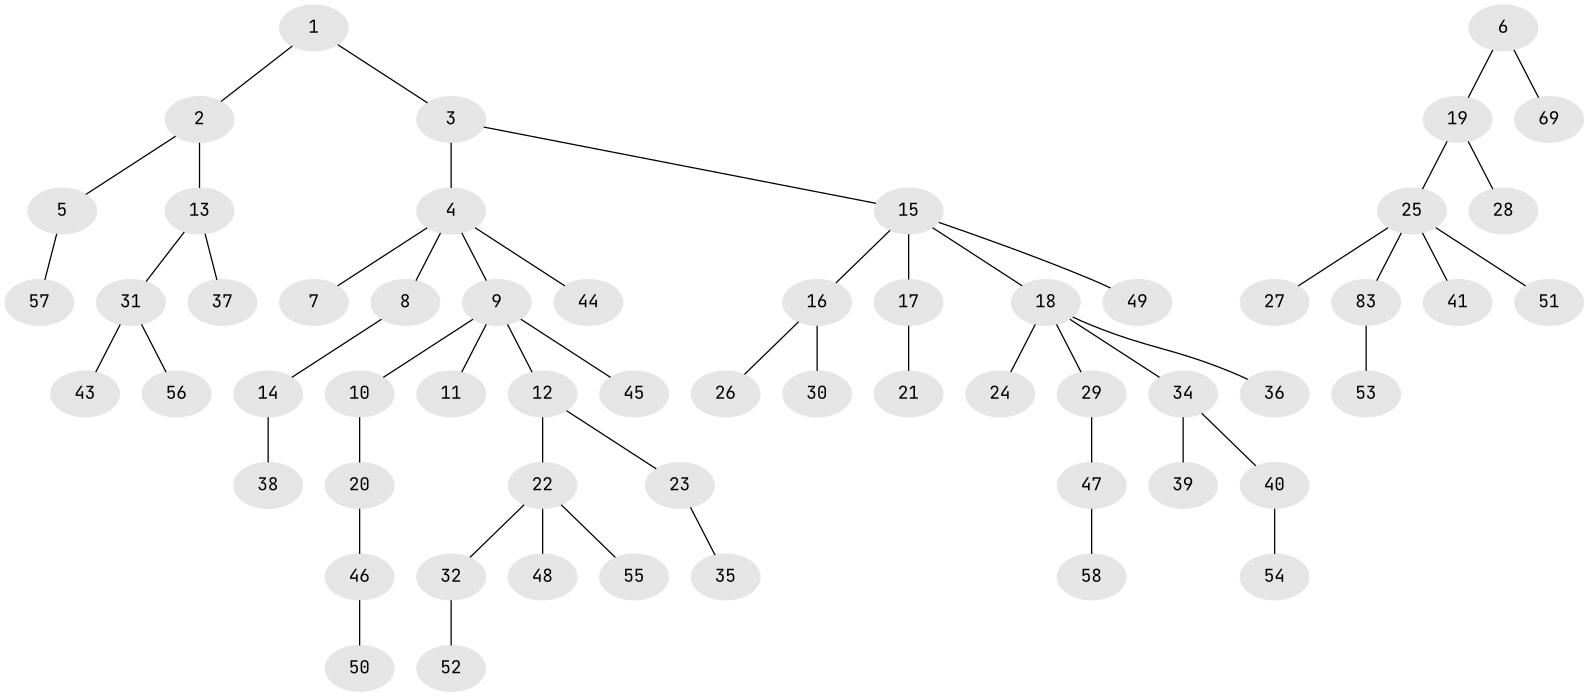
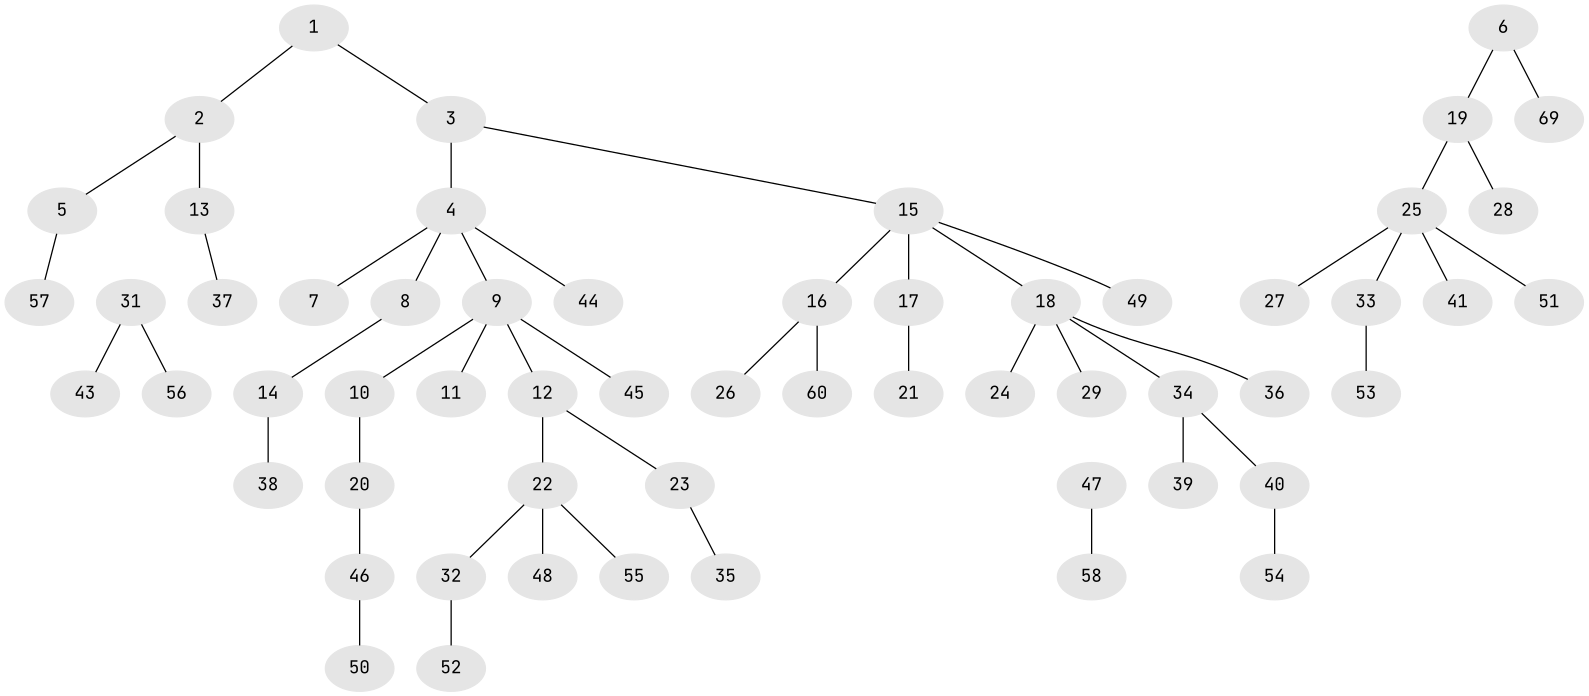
(165, 257) -> none
(1366, 302) -> (1366, 302)
(817, 394) -> (817, 394)
(1092, 440) -> none
